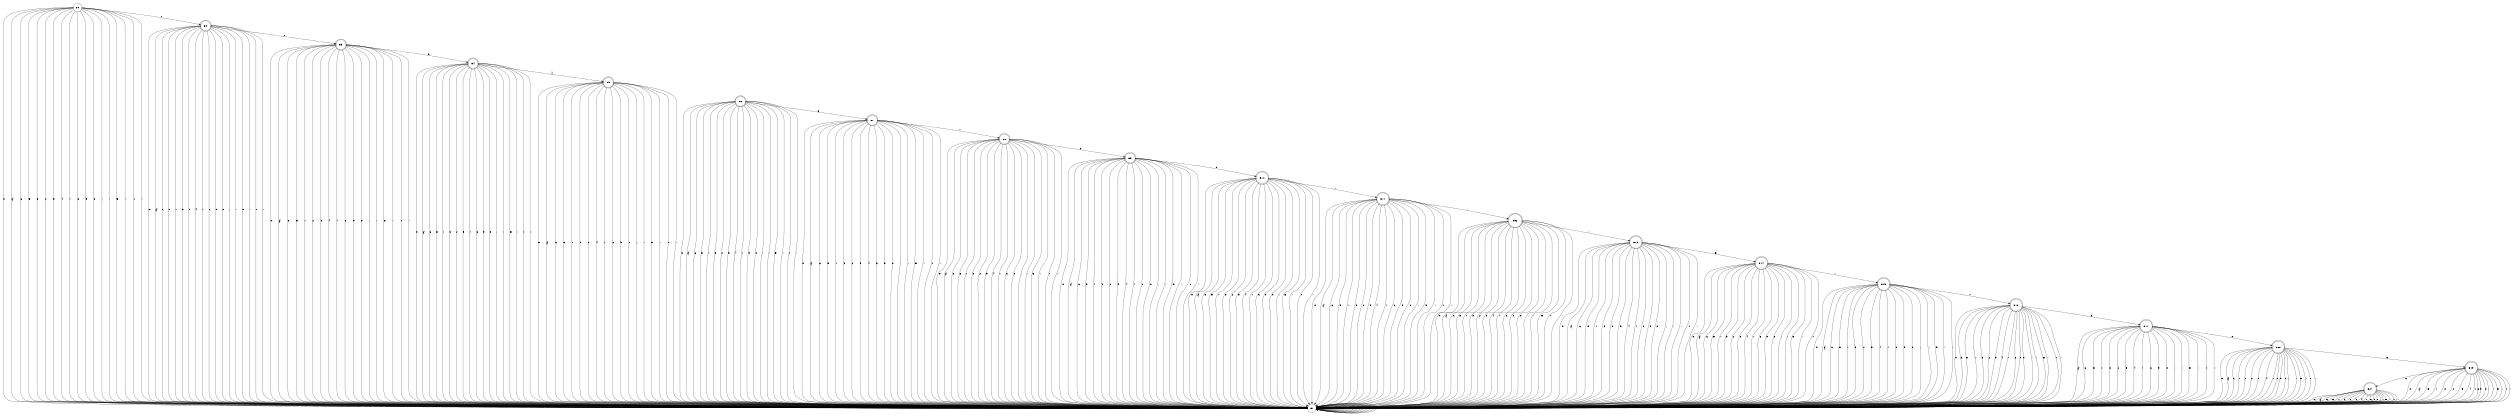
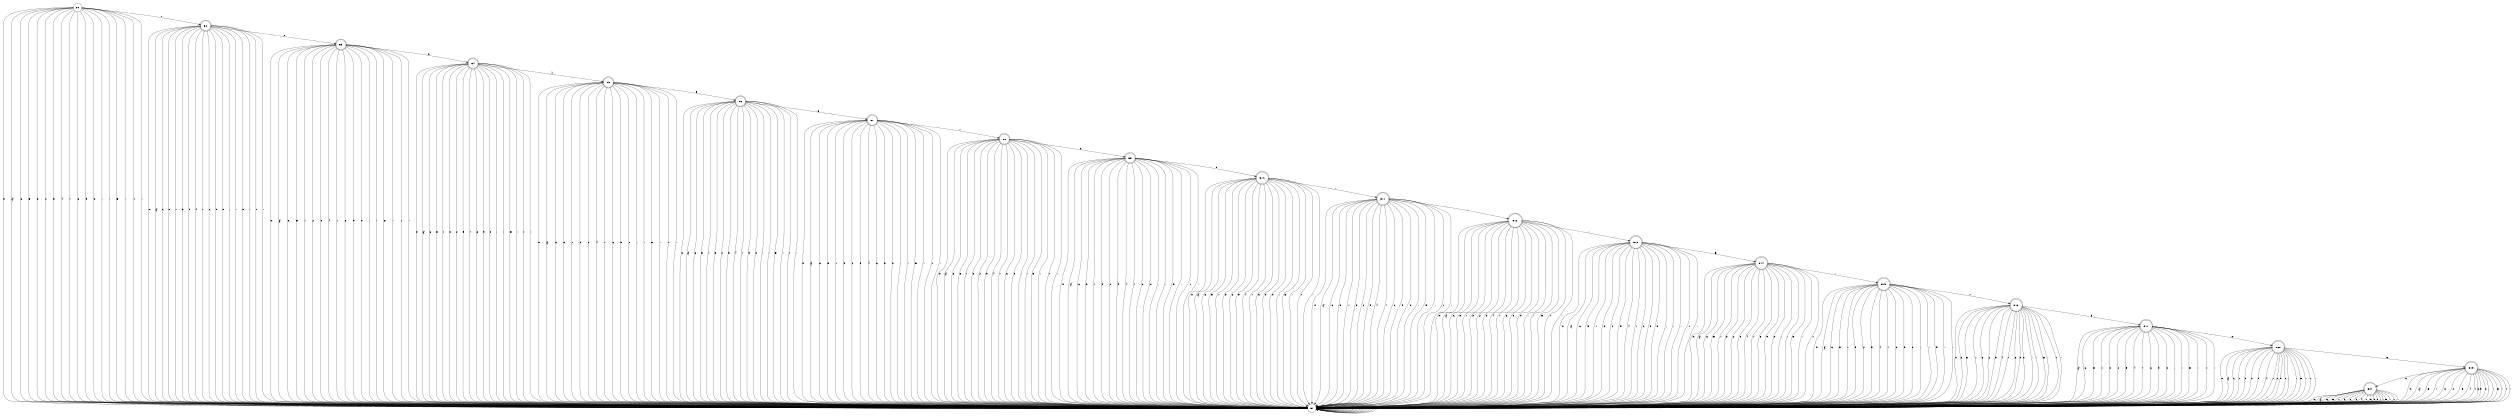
none -> (674, 90)
(1515, 221) -> (1515, 221)
